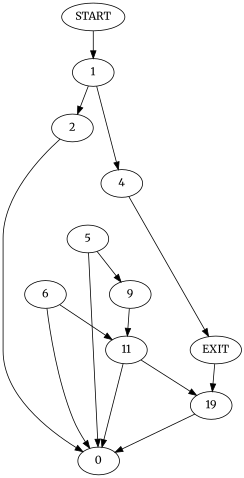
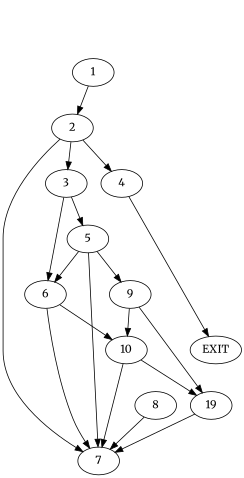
(93, 17) -> none
(107, 124) -> (95, 153)
none -> (66, 183)
none -> (69, 264)
(126, 350) -> (126, 350)
(214, 374) -> (168, 347)
none -> (156, 405)
(99, 461) -> (99, 461)
